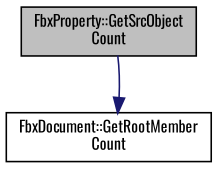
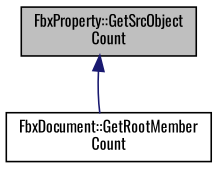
(119, 76) -> (98, 92)
